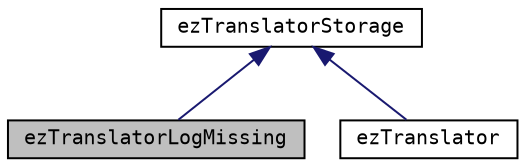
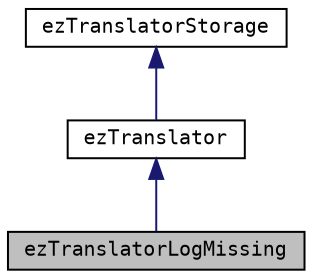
(216, 90) -> (156, 205)
